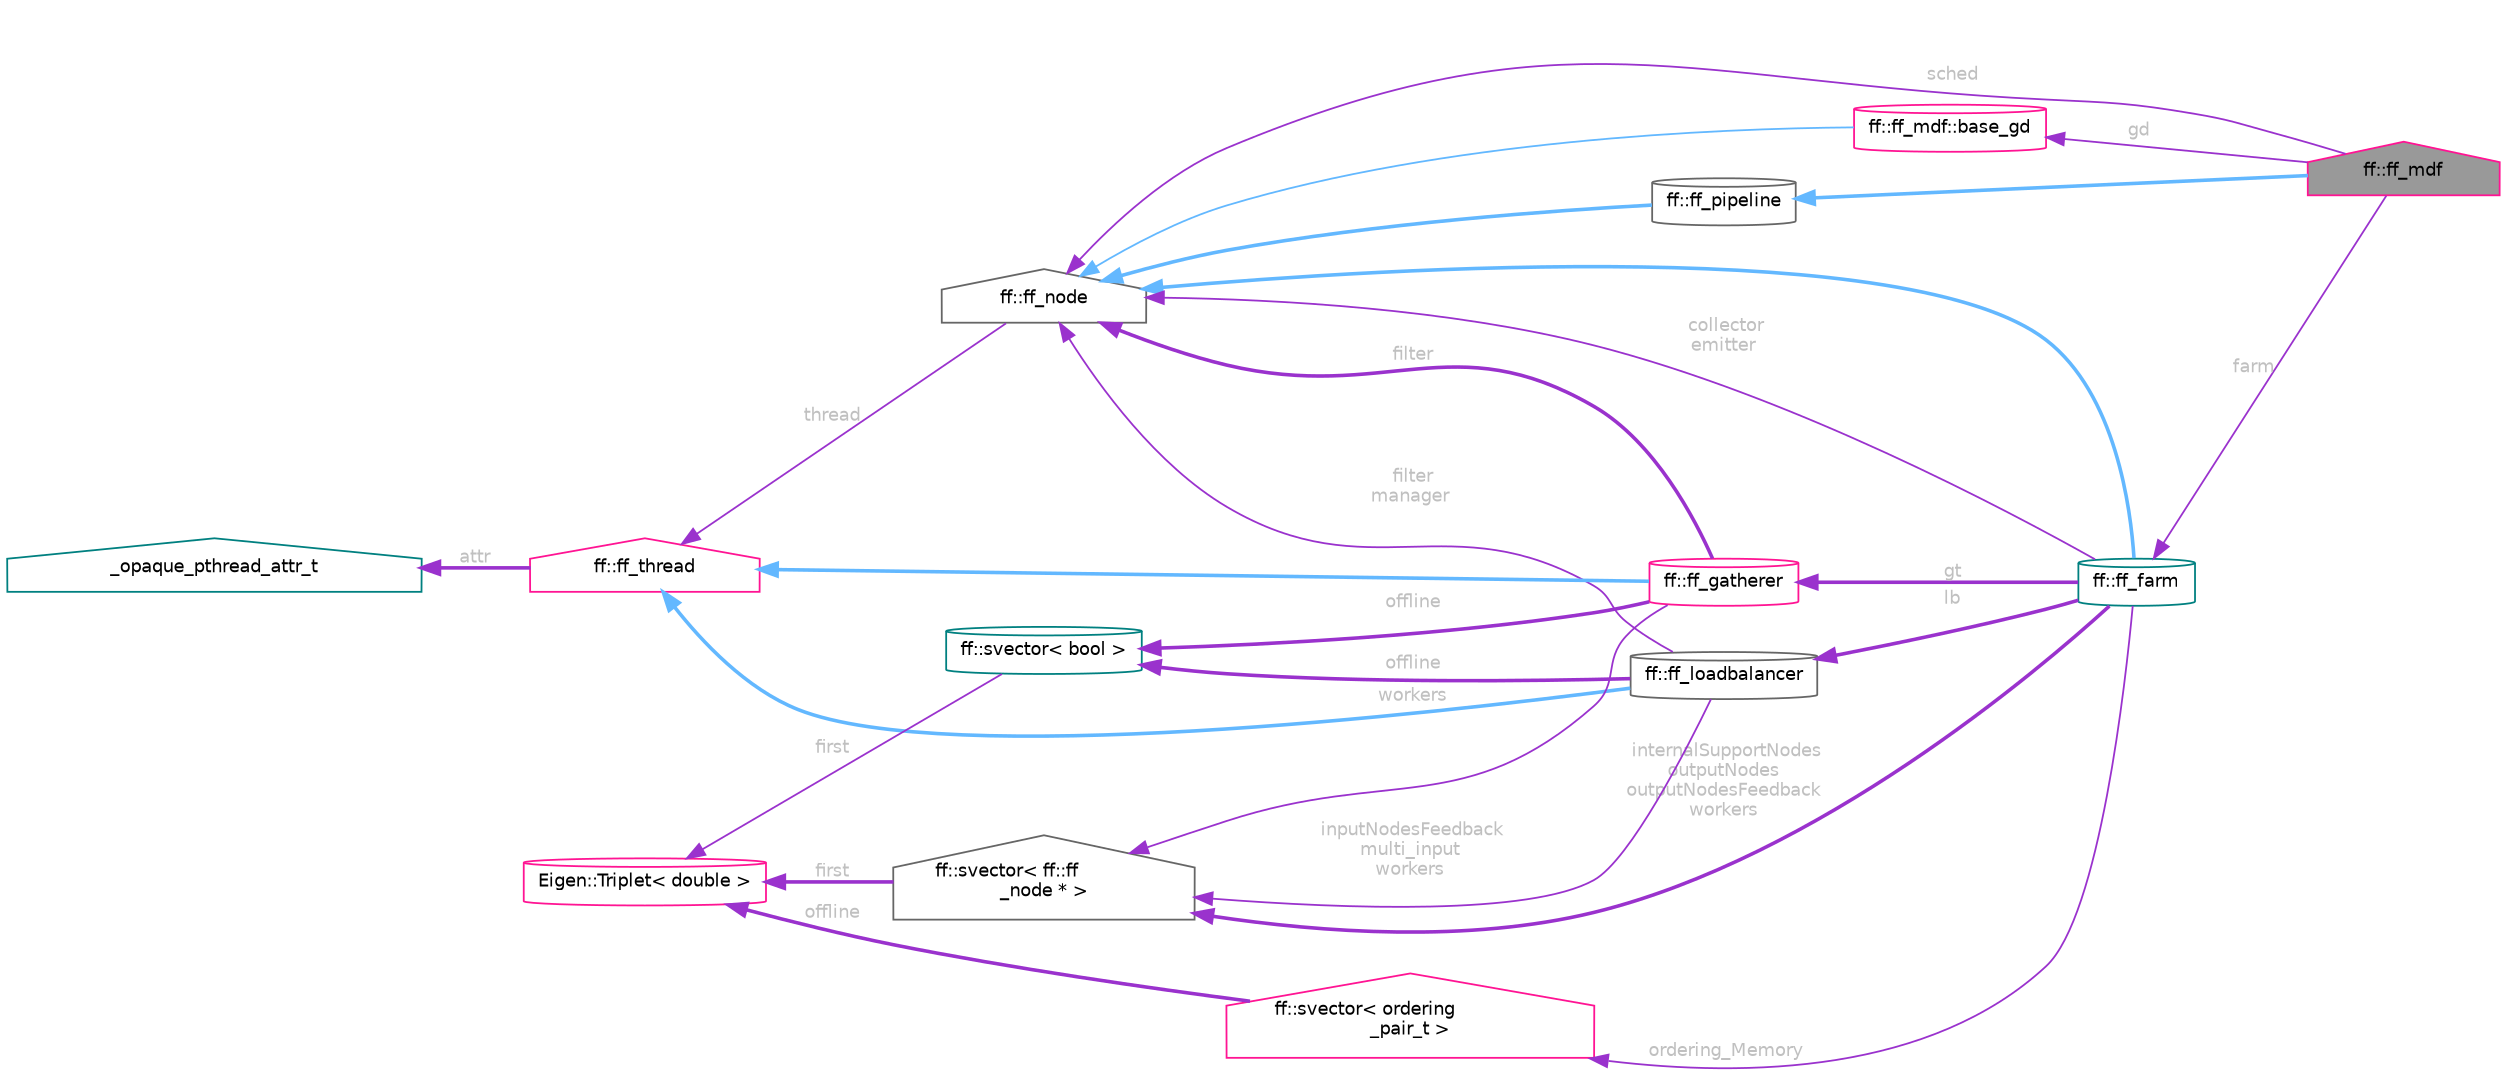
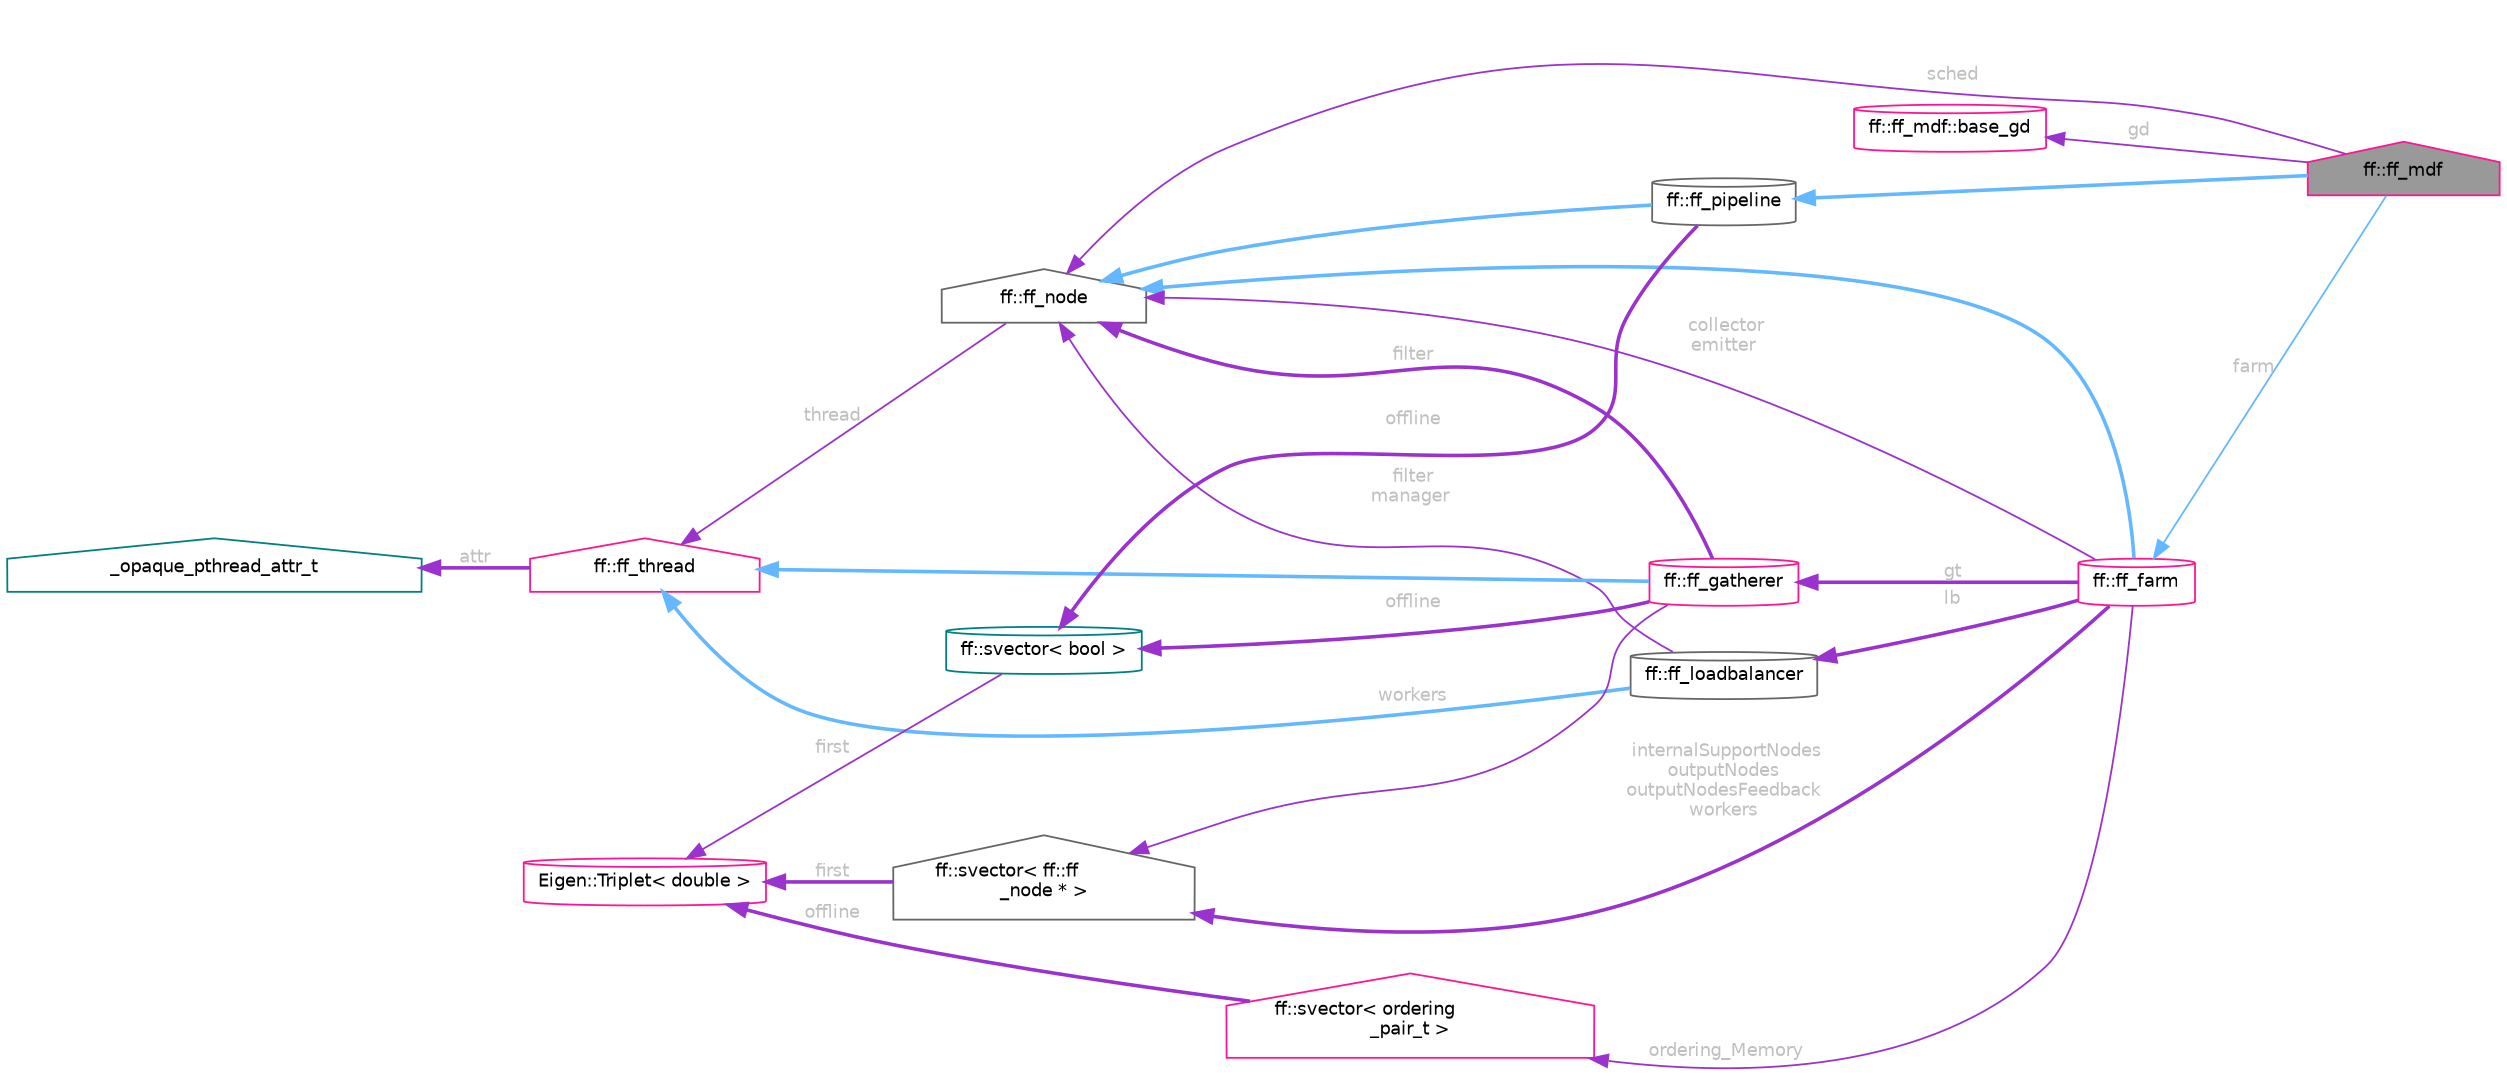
(1466, 155) -> none
(2275, 369) -> (2275, 369)
(2137, 582) -> (2137, 582)
(1395, 680) -> (1423, 455)
(1513, 901) -> none
